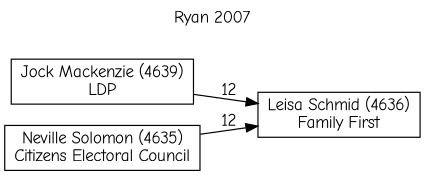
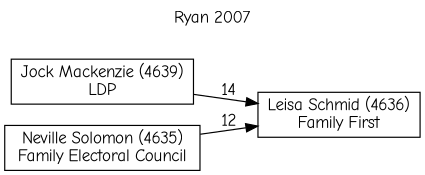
(229, 91) -> (229, 91)
(102, 148) -> (102, 148)
